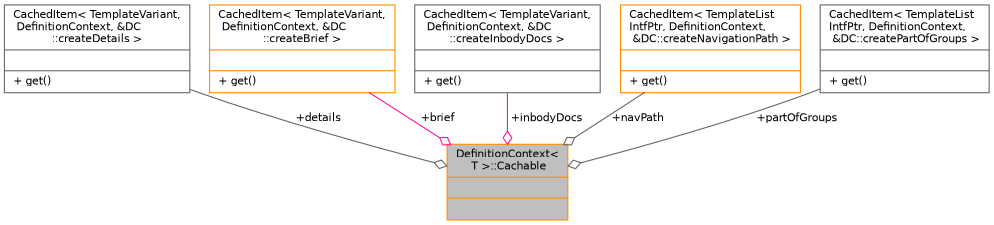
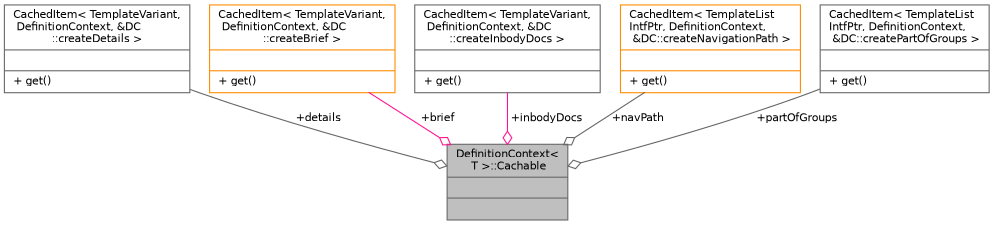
(507, 182) -> (507, 182)
